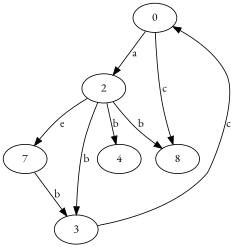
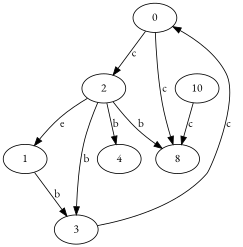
(135, 53) -> (135, 53)
none -> (197, 88)
(25, 159) -> (25, 159)
